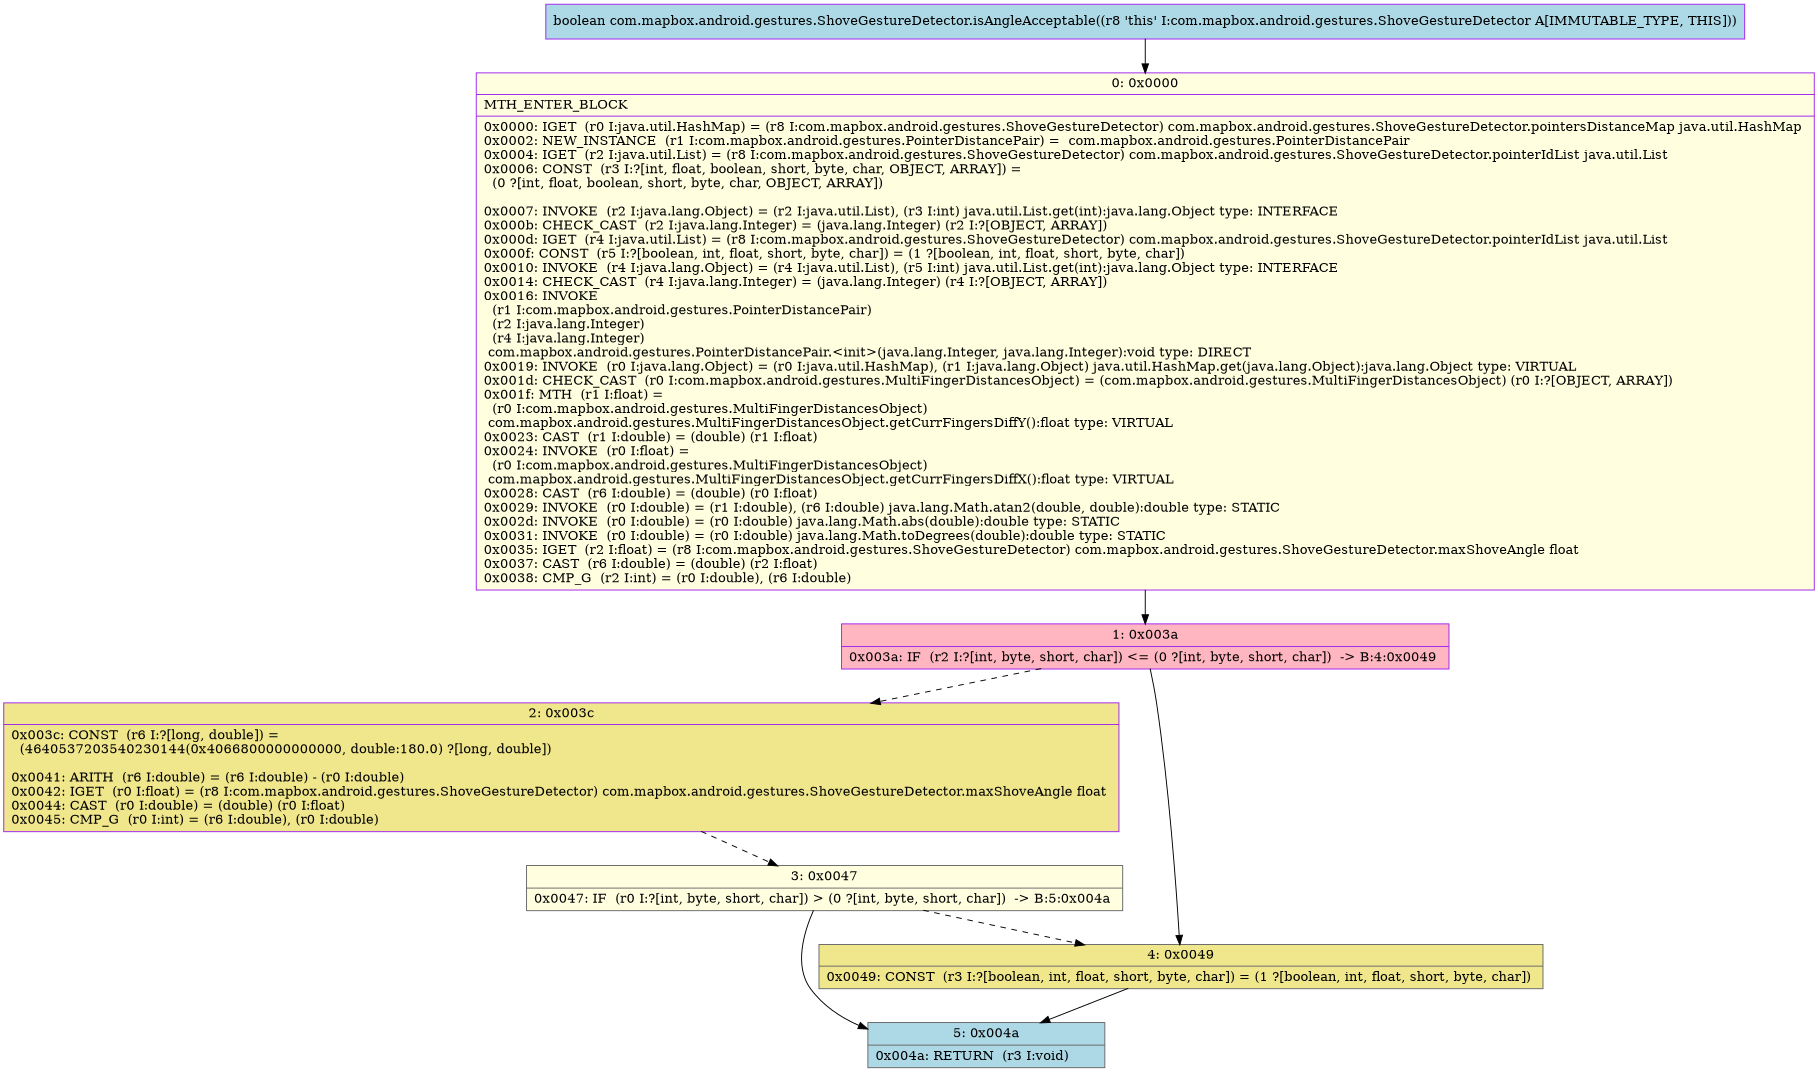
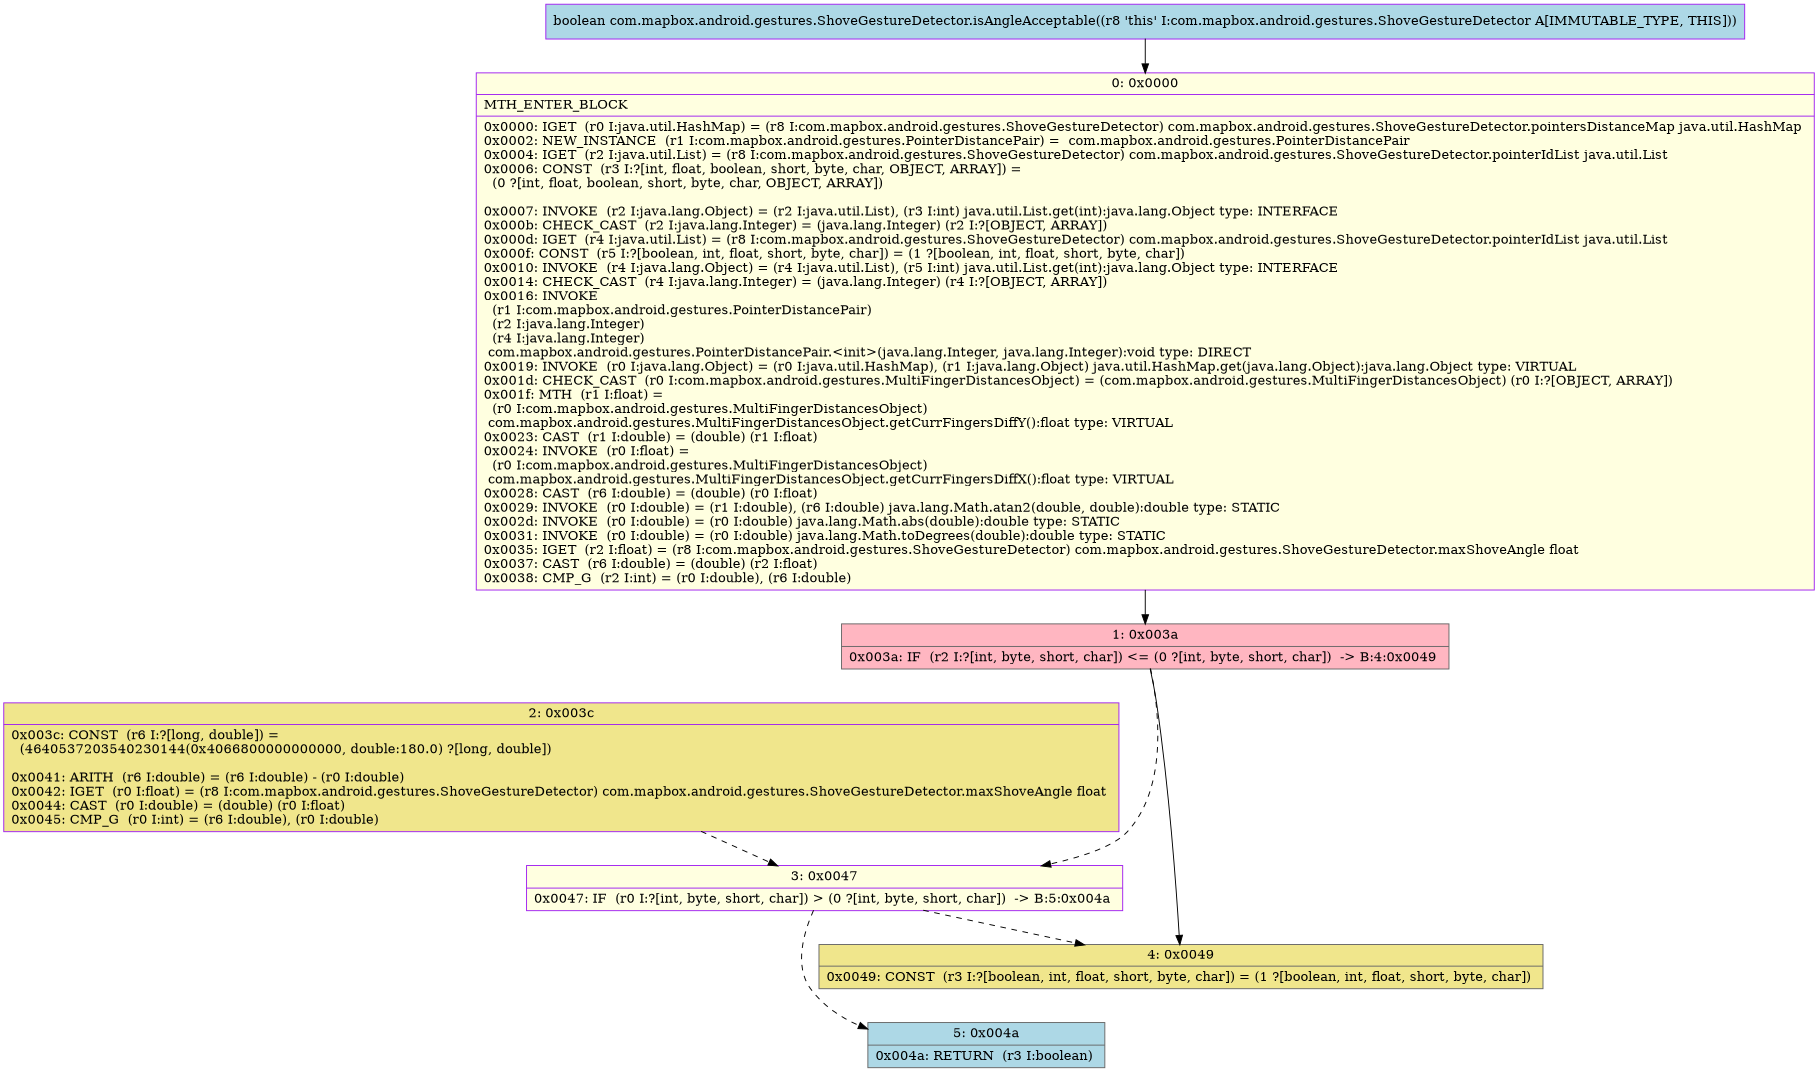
(1145, 646) -> (1145, 646)
(961, 685) -> (1149, 794)
(825, 888) -> (825, 888)
(805, 980) -> (805, 980)
(1089, 1004) -> none
(975, 1056) -> (986, 1056)
